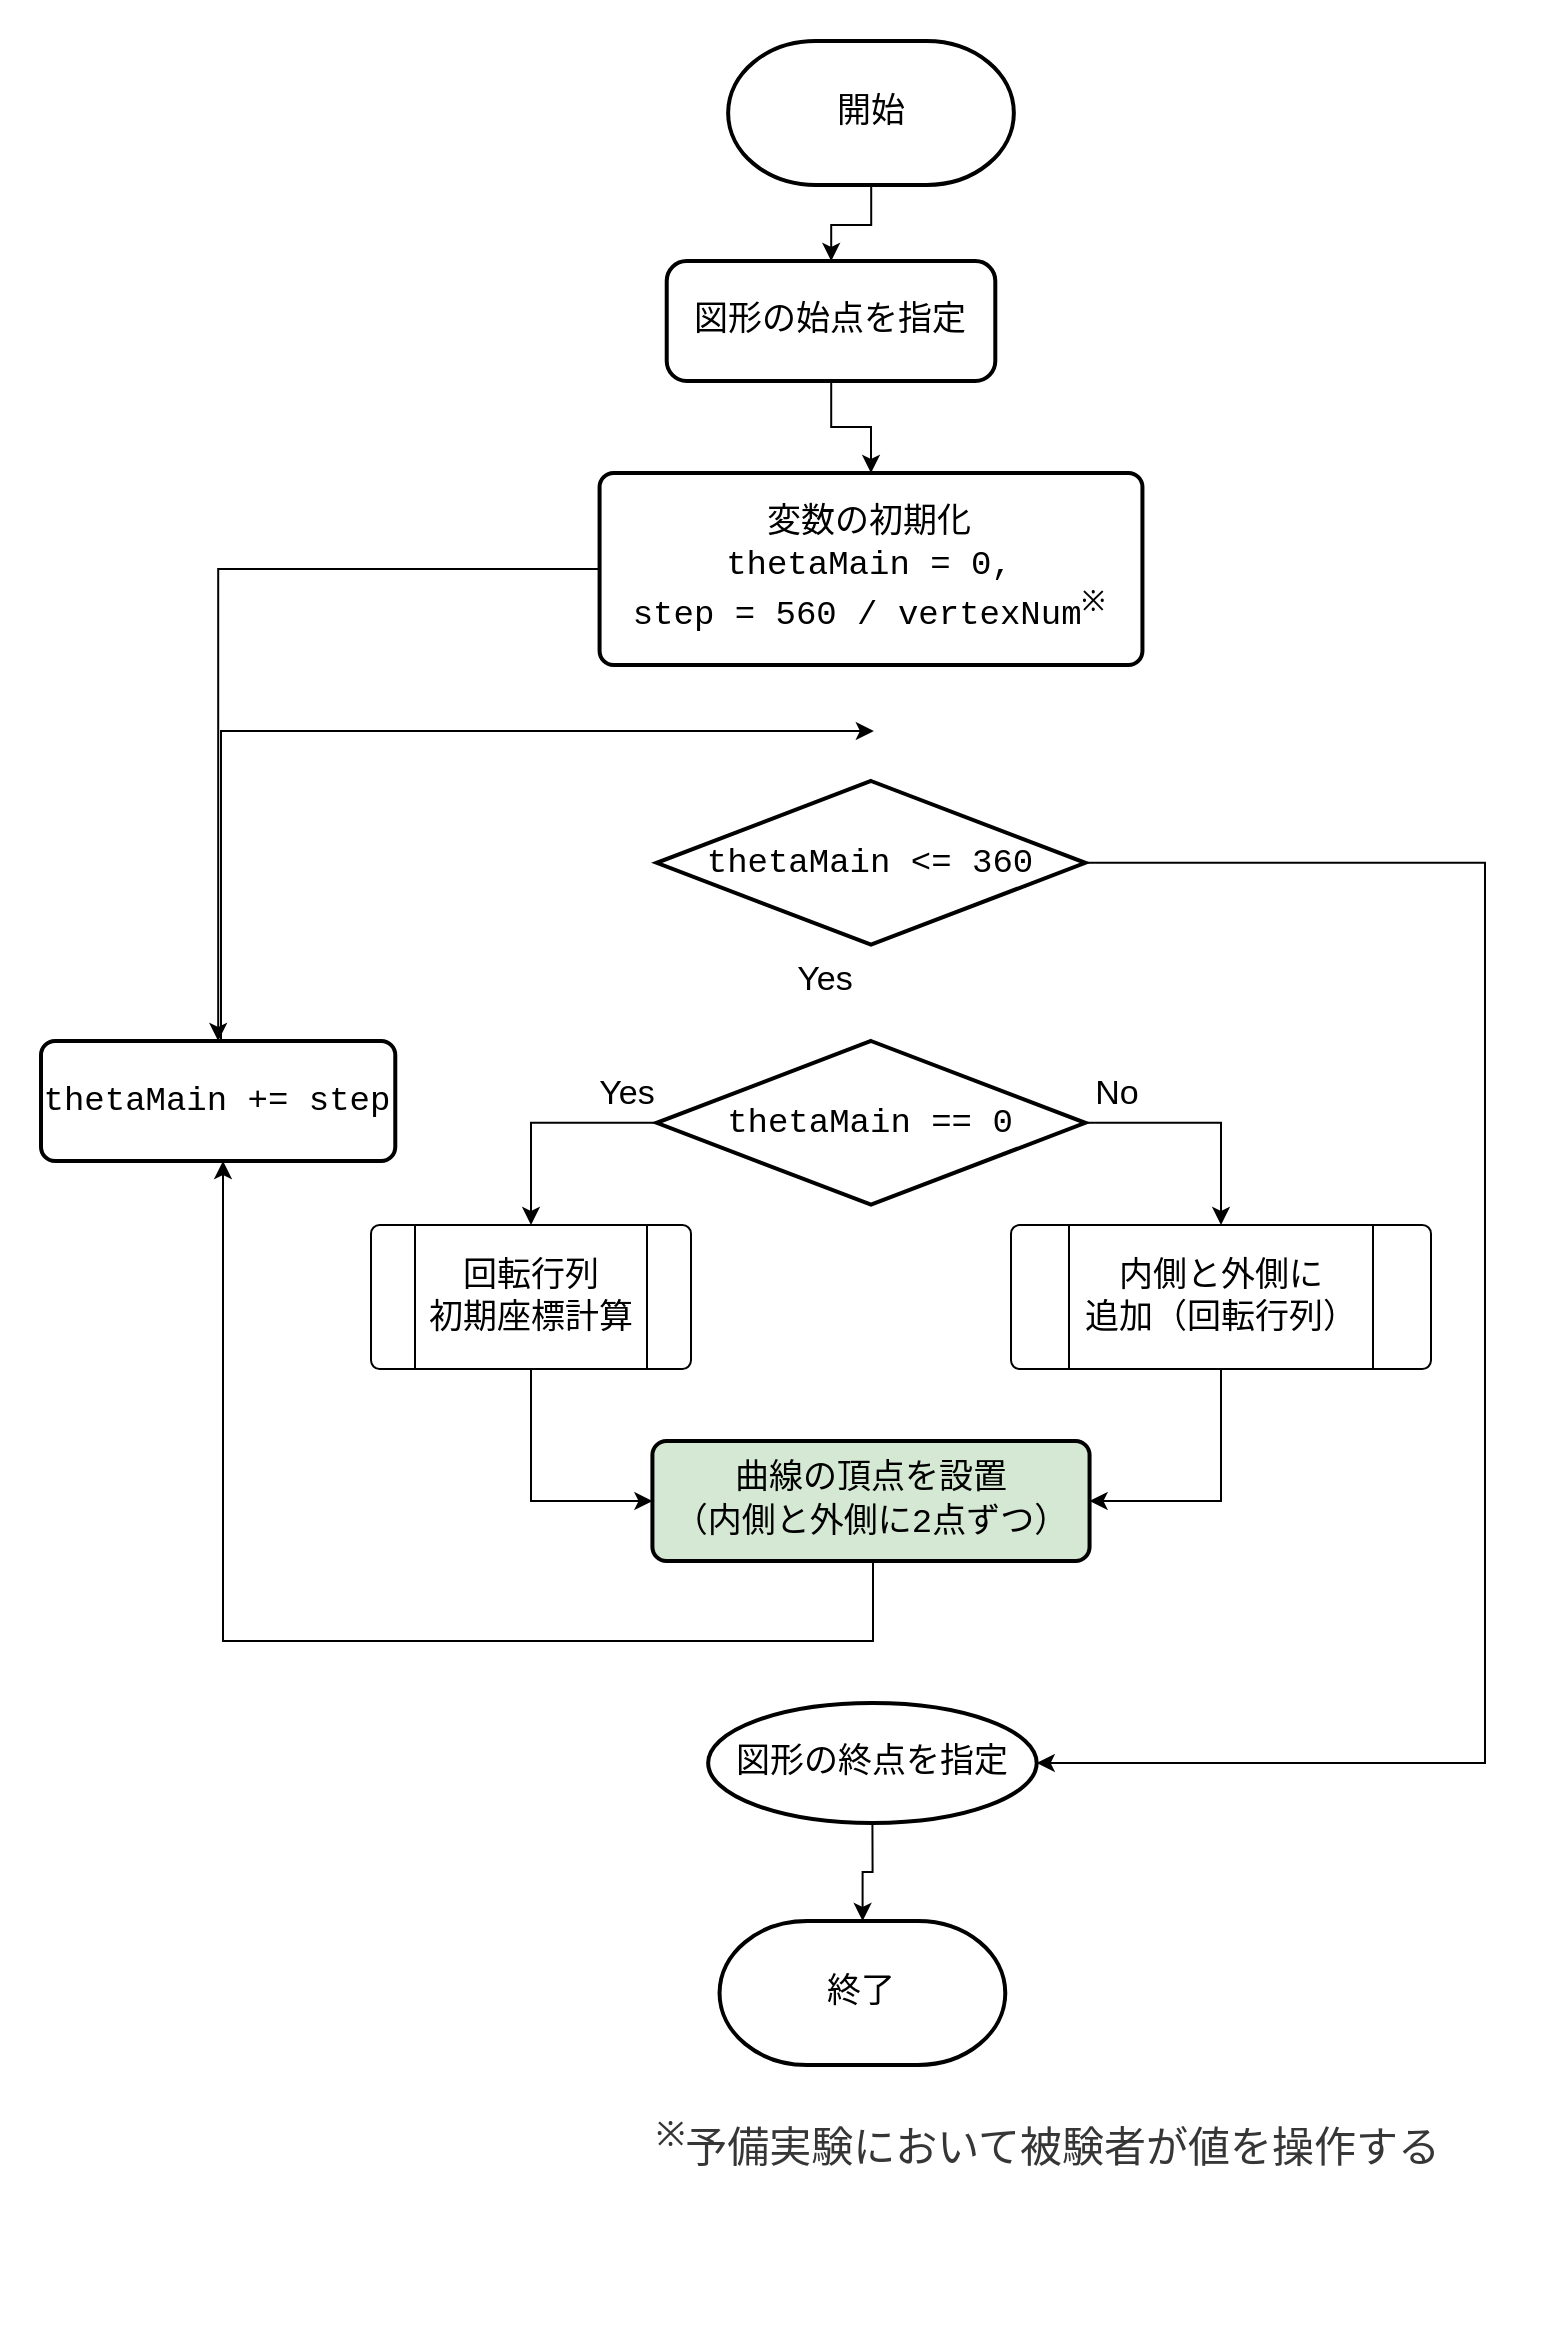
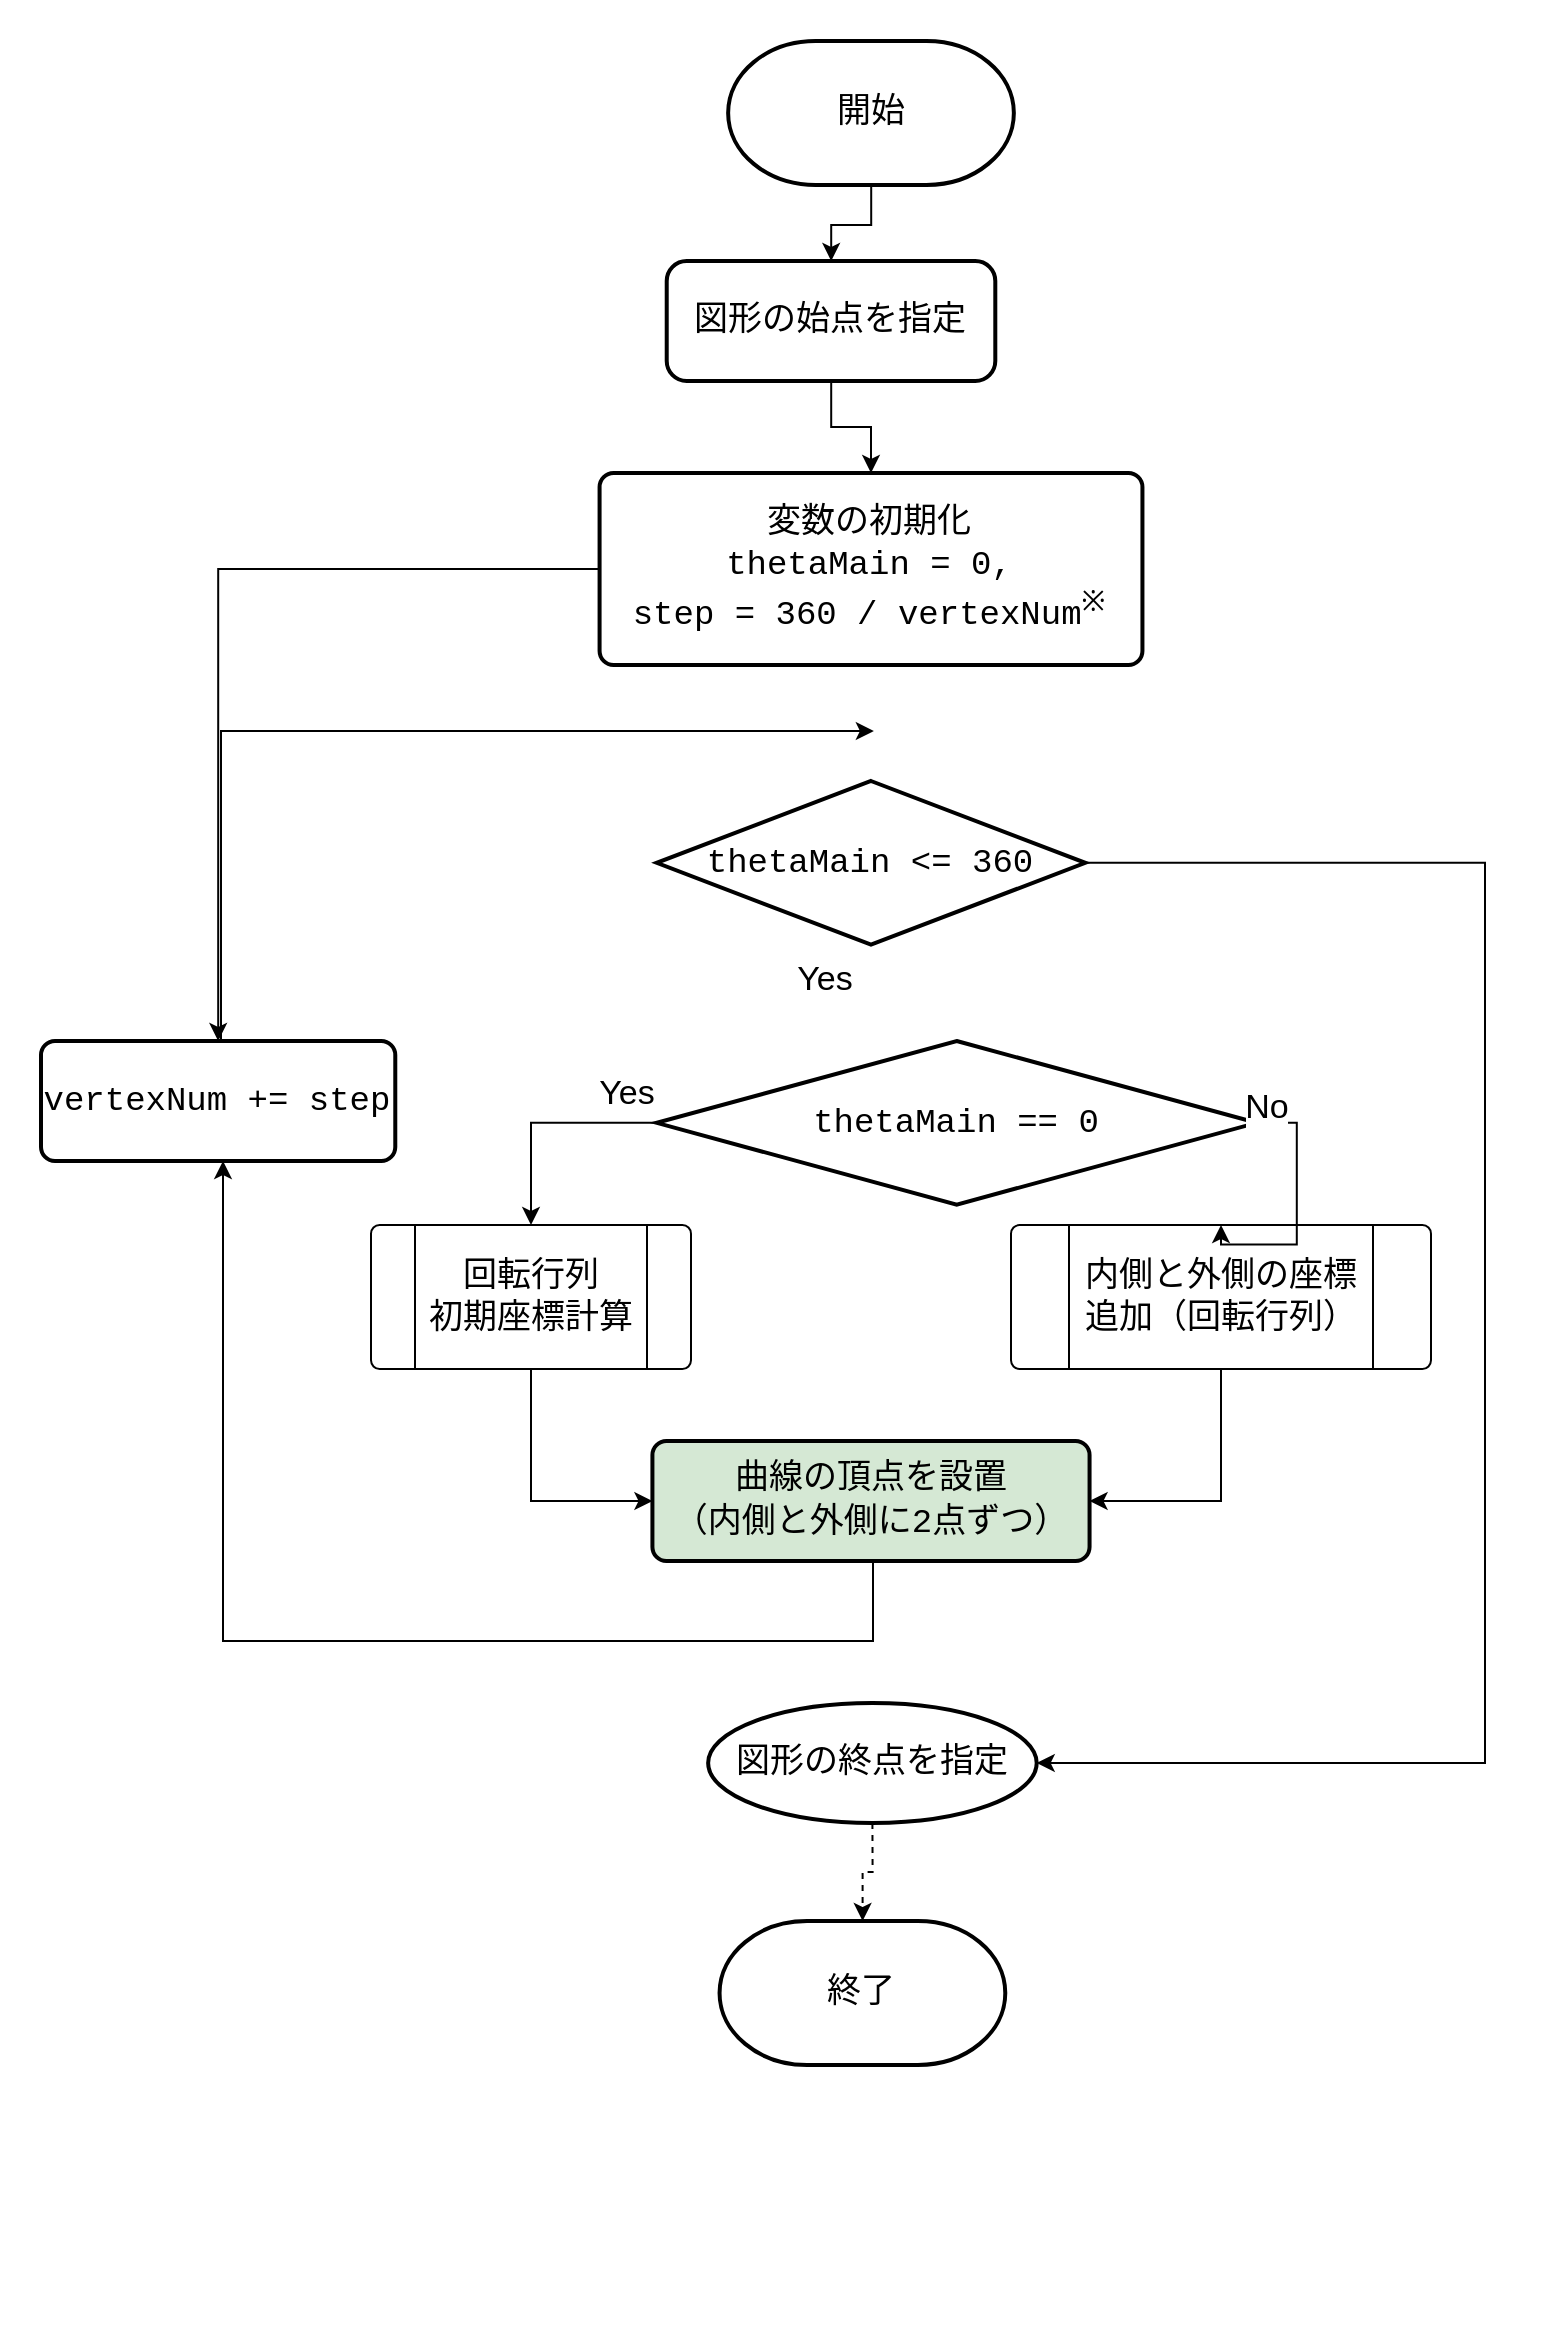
(870, 569) -> (870, 569)
(218, 1101) -> (218, 1101)
(871, 1123) -> (957, 1123)
(1222, 1297) -> (1222, 1297)
(873, 1872) -> (873, 1872)
(1082, 2141) -> none
